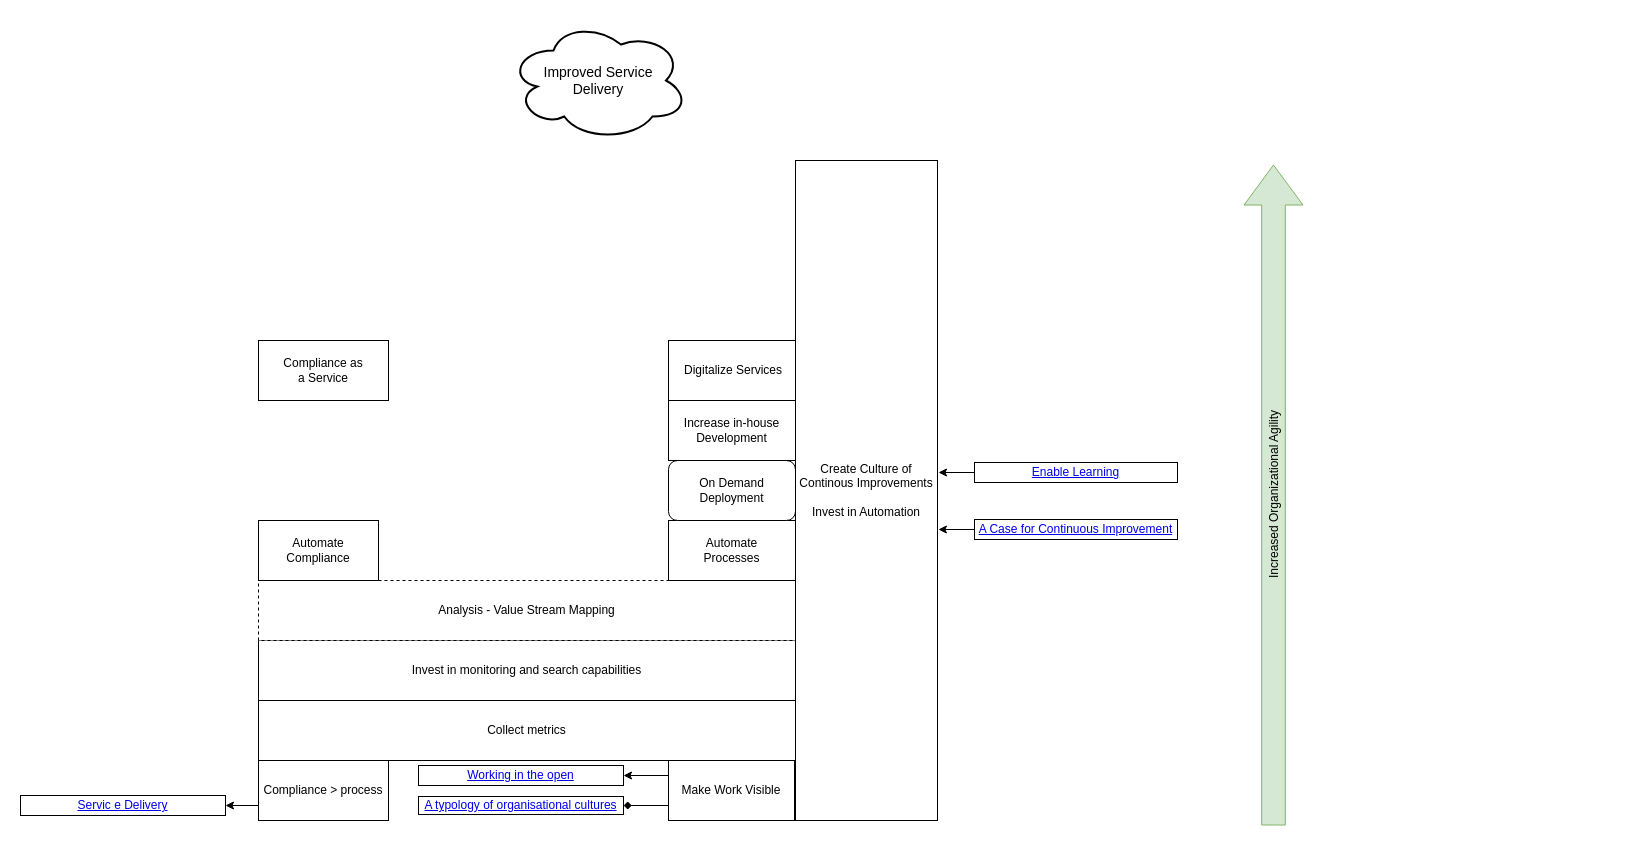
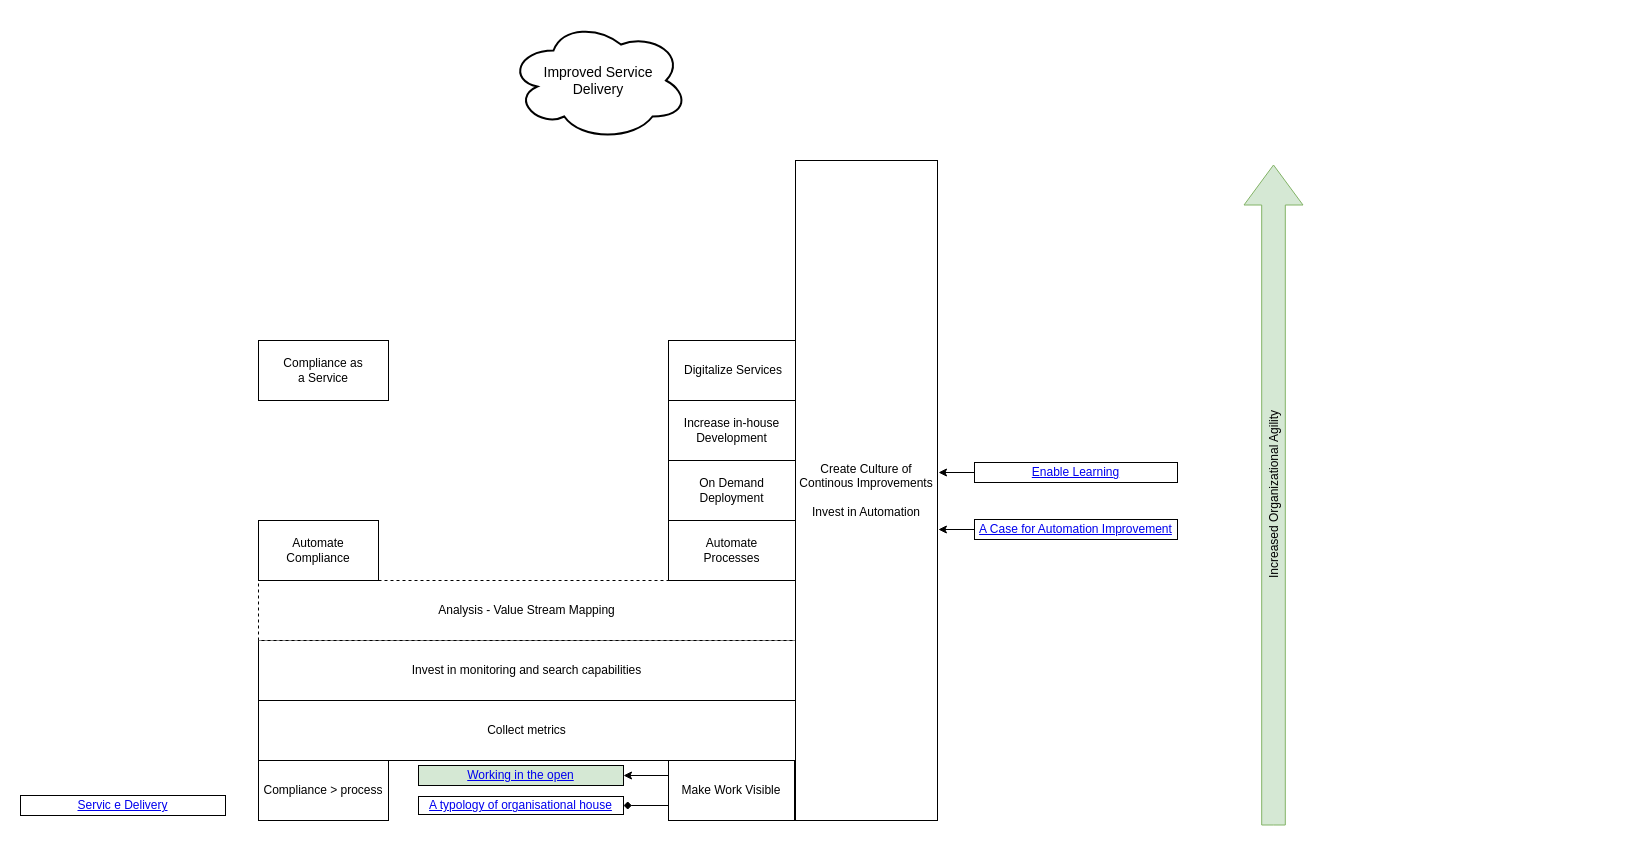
(732, 491) -> (732, 491)
(1076, 530) -> (1076, 530)
(521, 776) -> (521, 776)
(245, 806) -> none
(521, 806) -> (521, 806)
